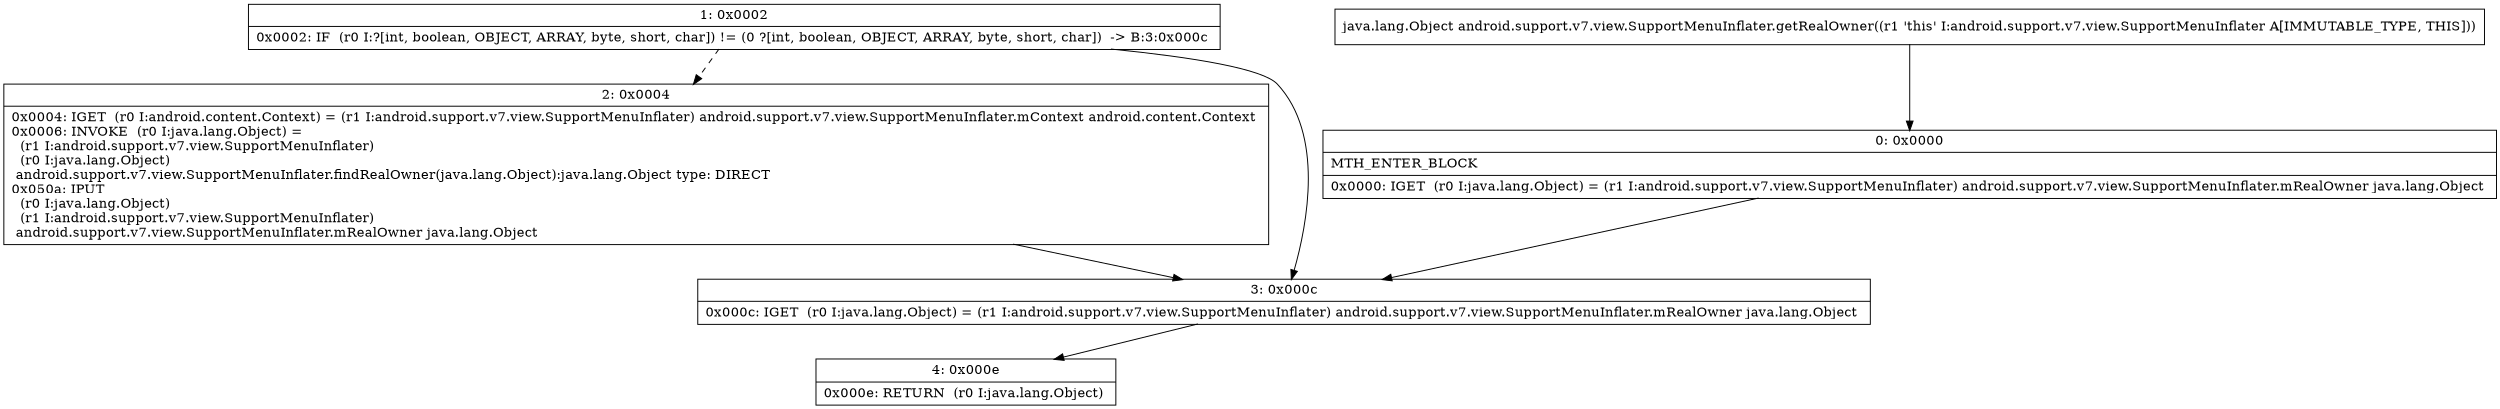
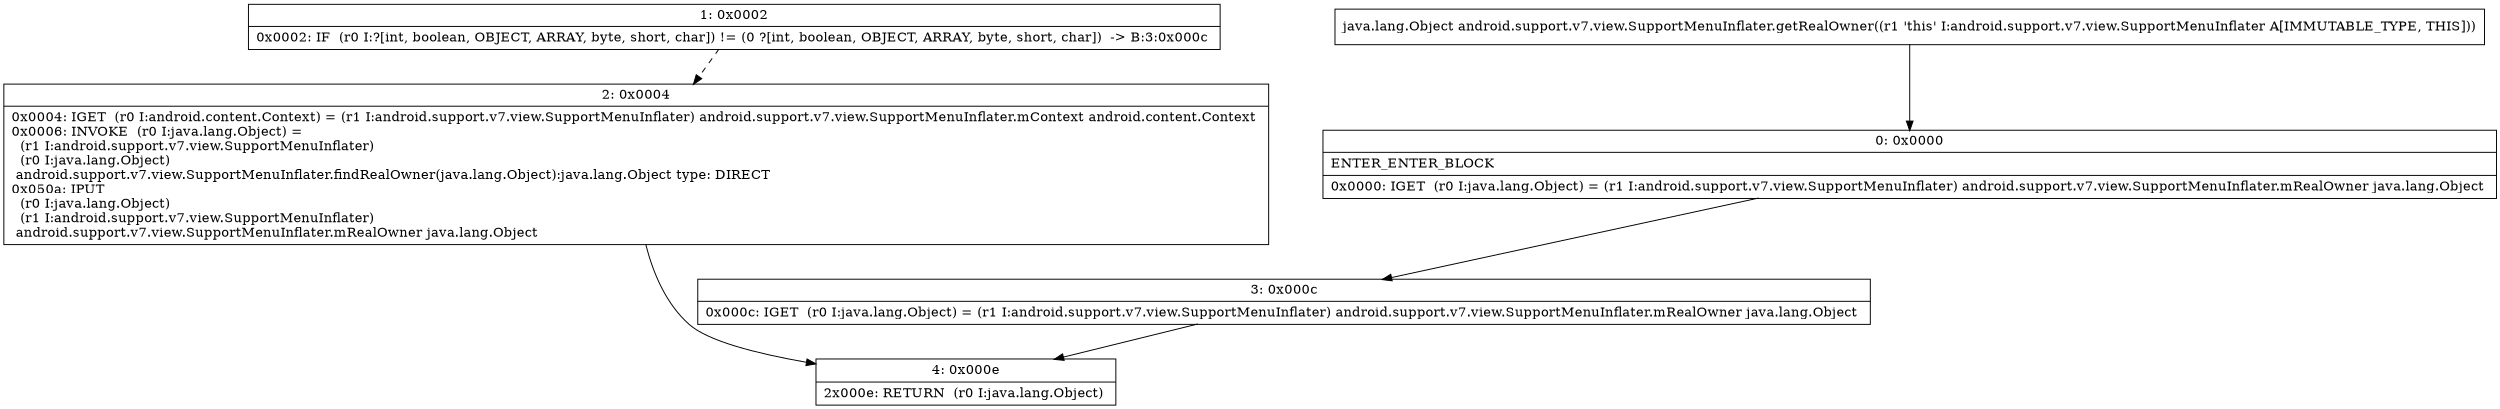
(1284, 94) -> none
(1405, 163) -> (1413, 163)
(1093, 261) -> (703, 333)
(966, 393) -> (966, 393)
